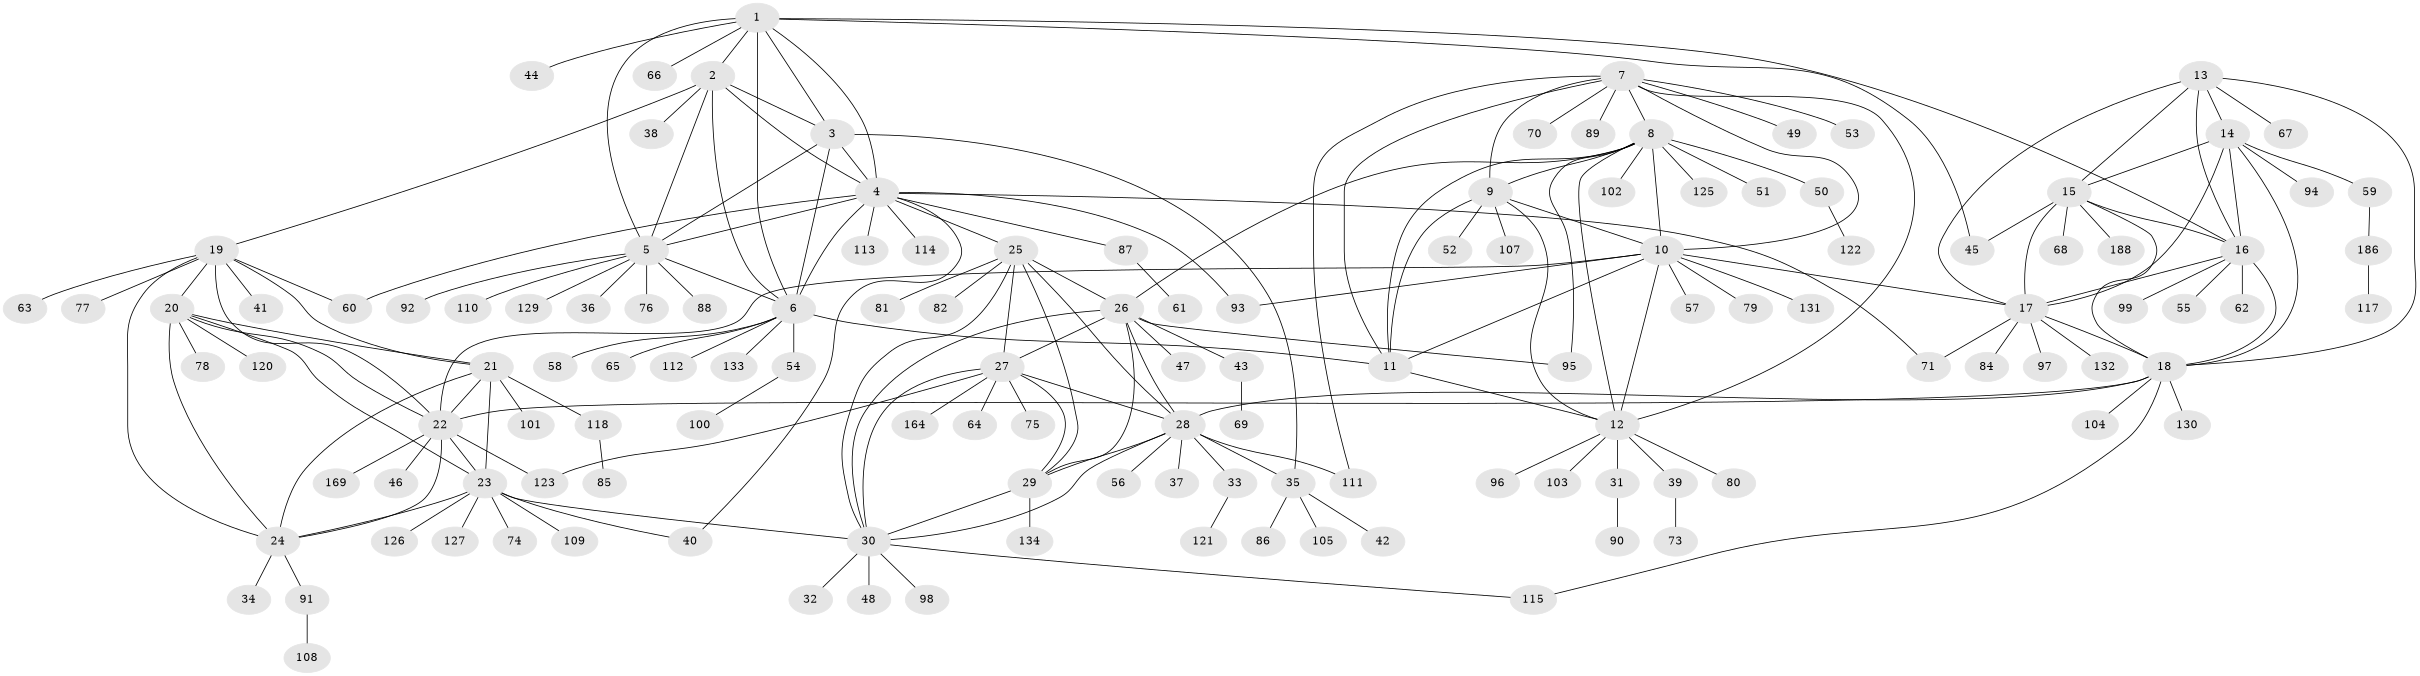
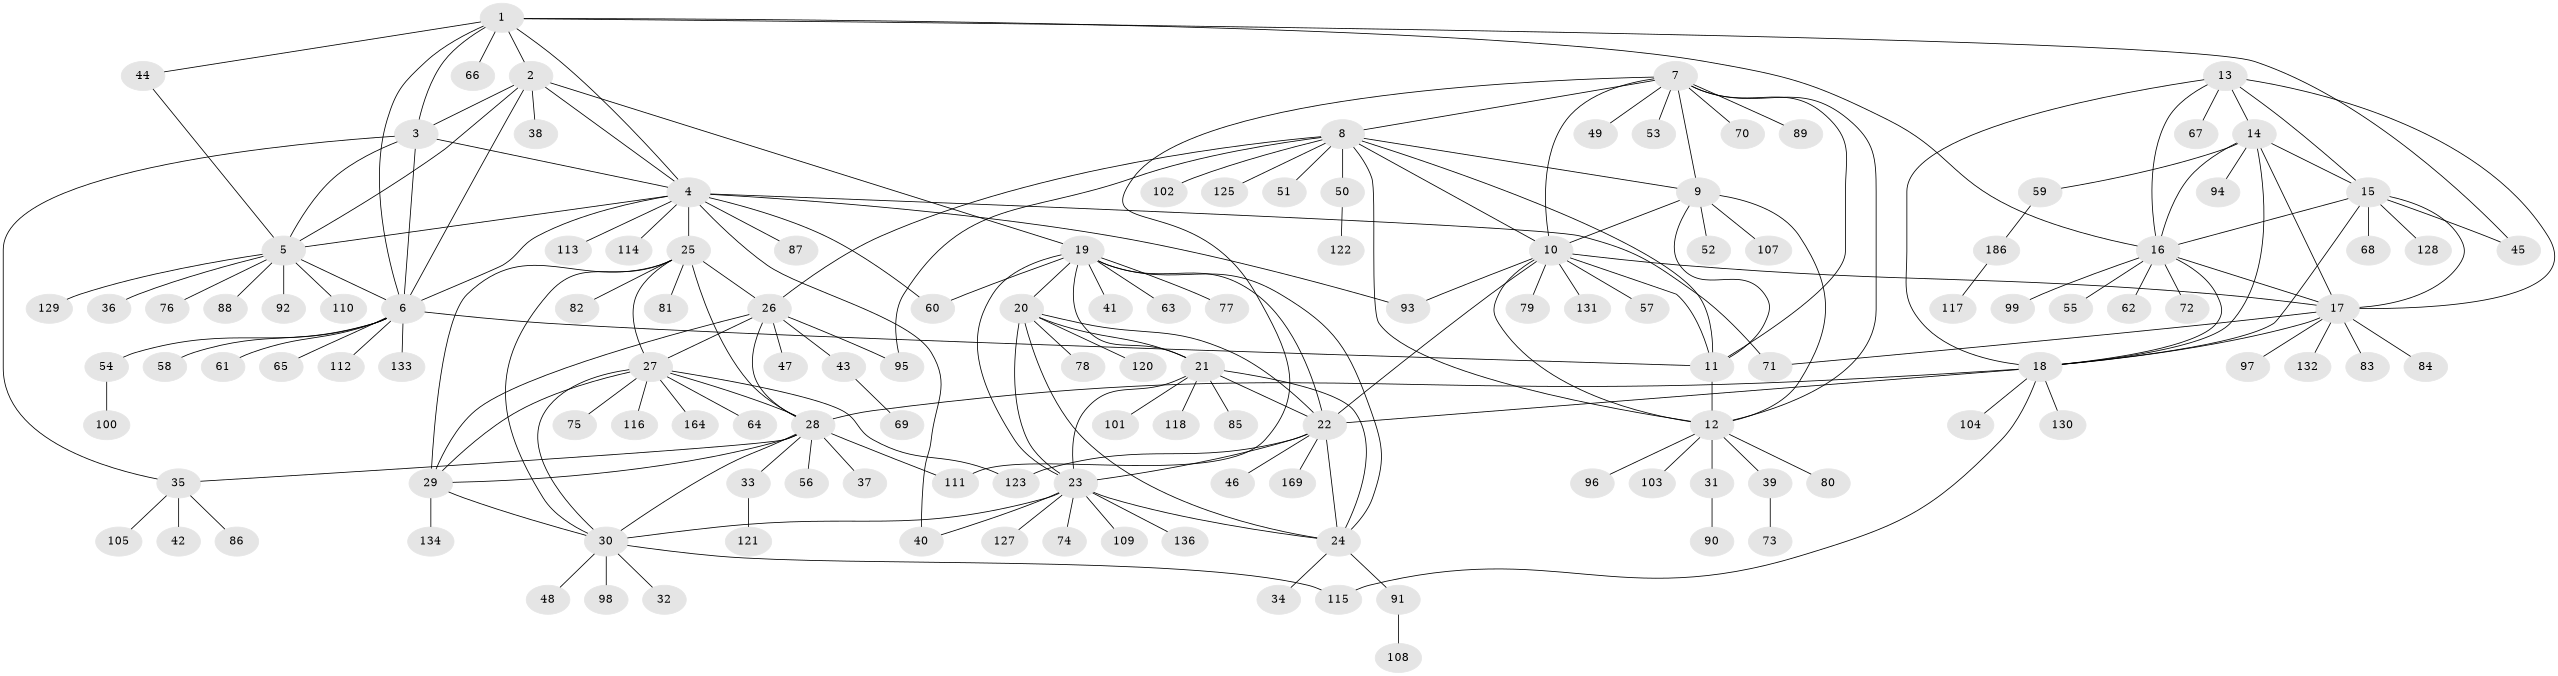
(612, 90) -> (213, 163)
(2121, 251) -> (2428, 251)
(1153, 280) -> (283, 343)
none -> (2187, 309)
none -> (979, 357)
(917, 362) -> none
none -> (2368, 367)
none -> (635, 425)
(601, 454) -> (1219, 396)
(394, 542) -> (1185, 542)
